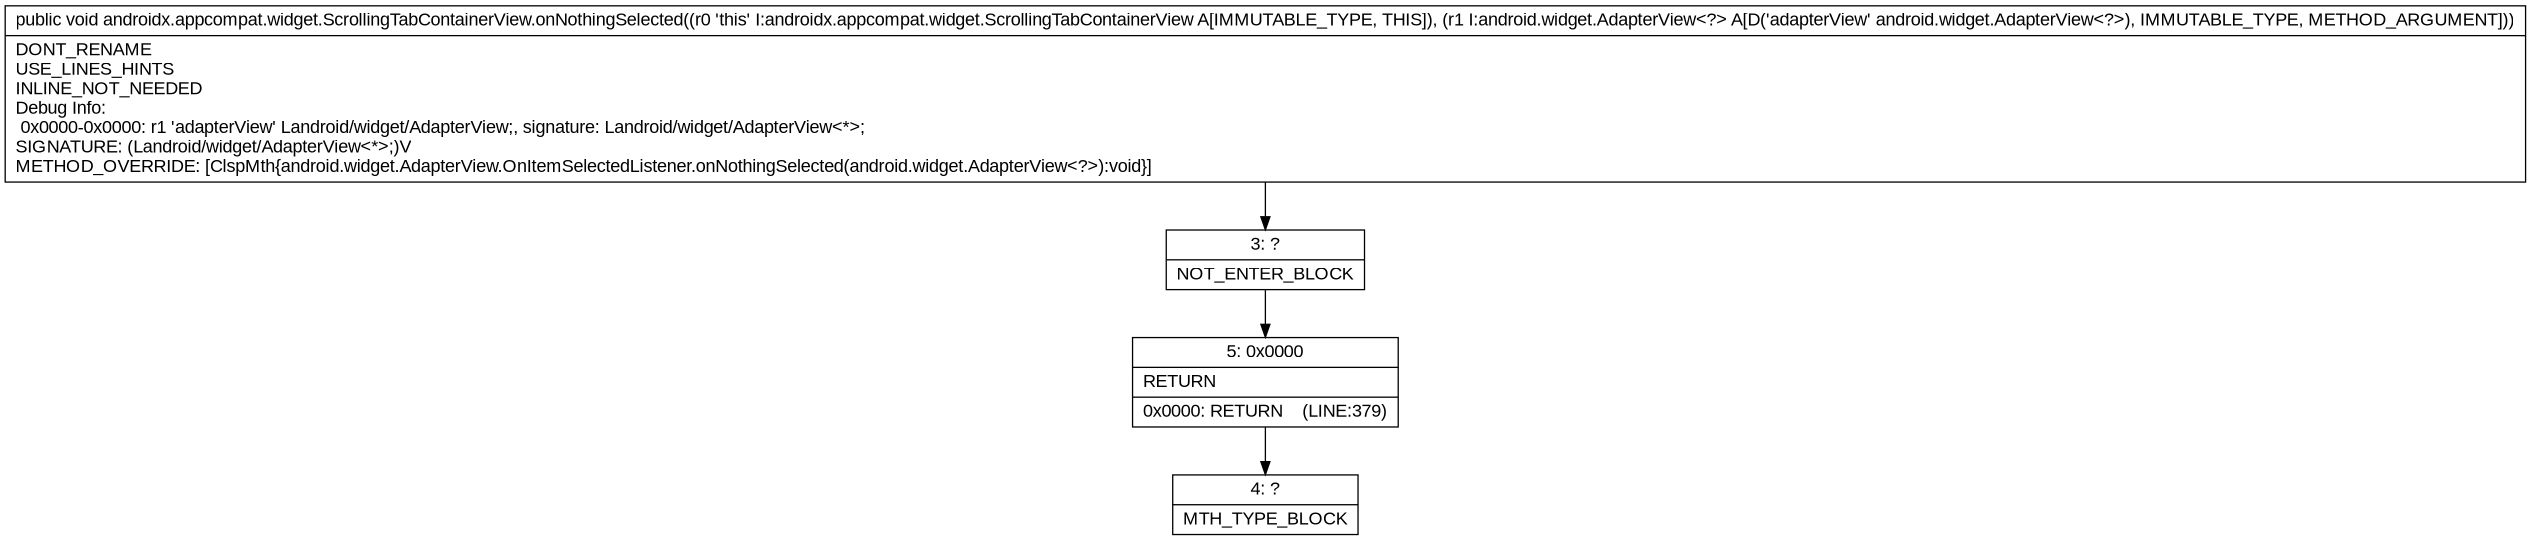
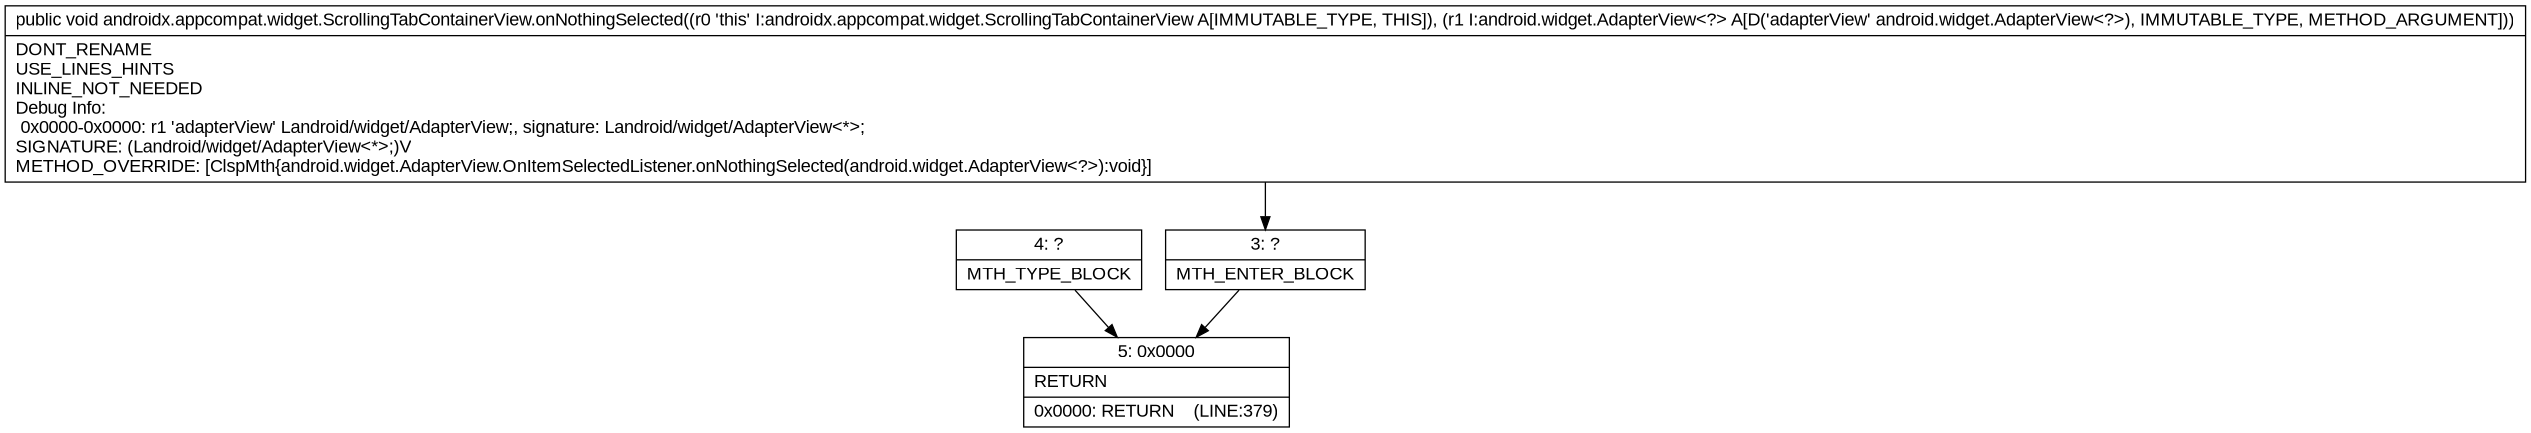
(1265, 274) -> (1265, 274)
(1265, 444) -> (1092, 309)
